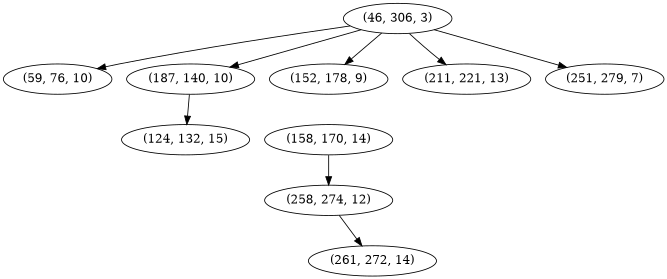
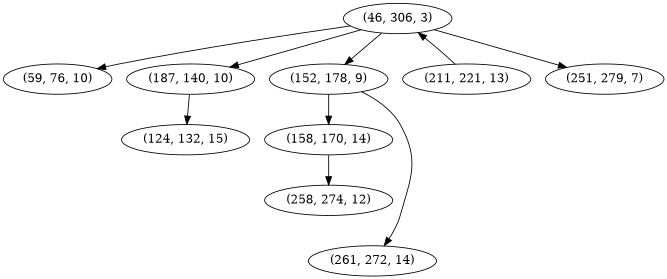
(424, 47) -> (440, 51)
none -> (329, 105)
(348, 227) -> (411, 157)
